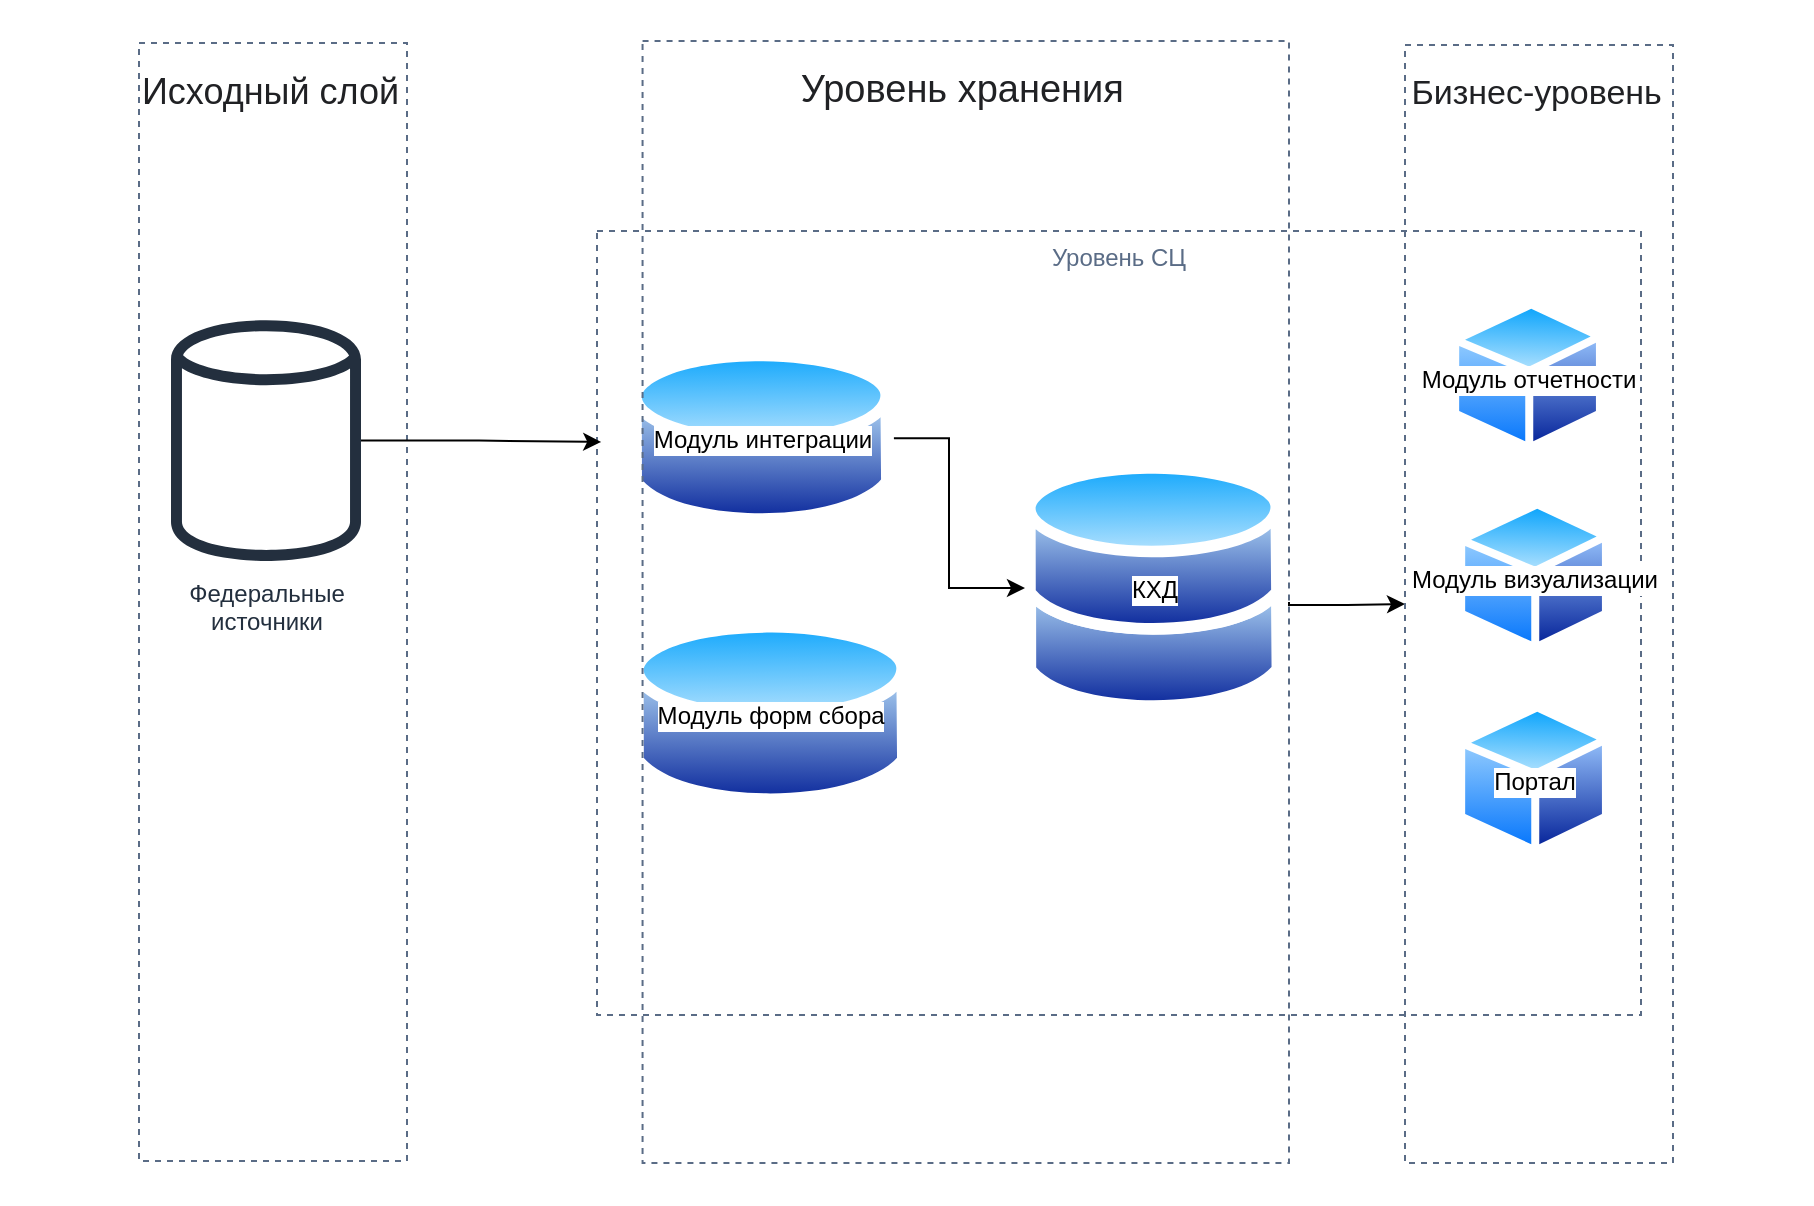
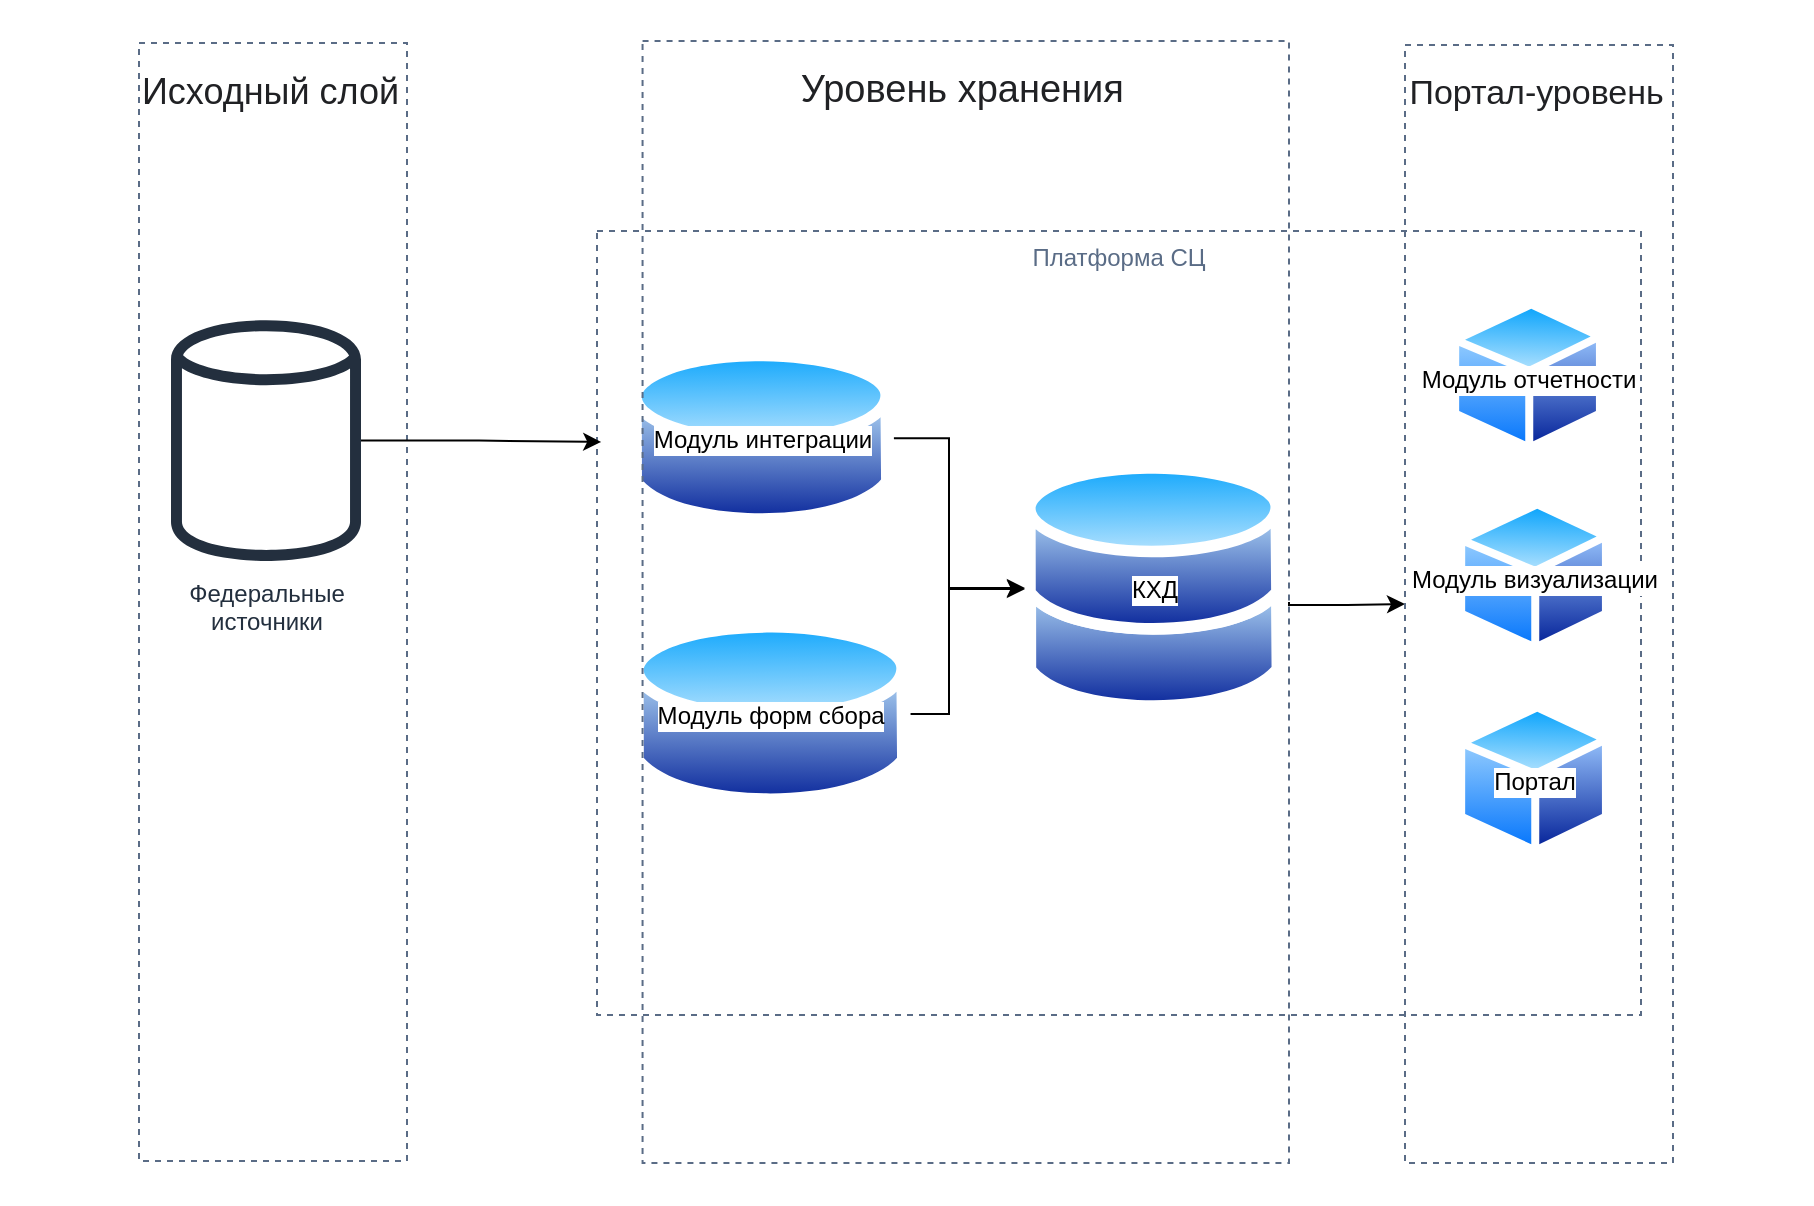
(1540, 79) -> (1540, 79)
(1120, 259) -> (1120, 259)
none -> (949, 672)
